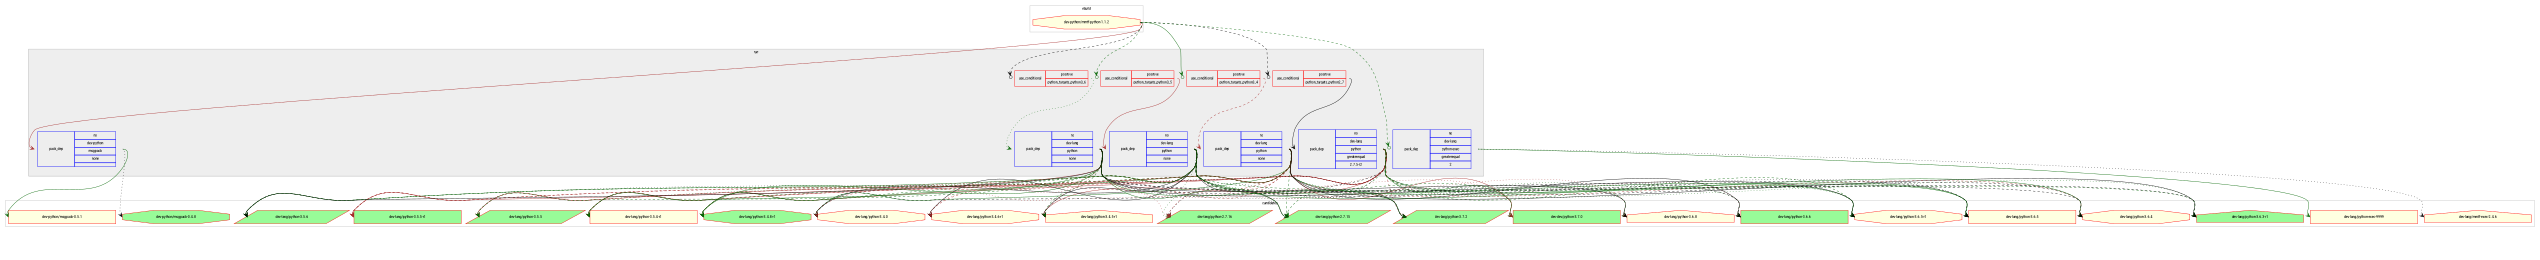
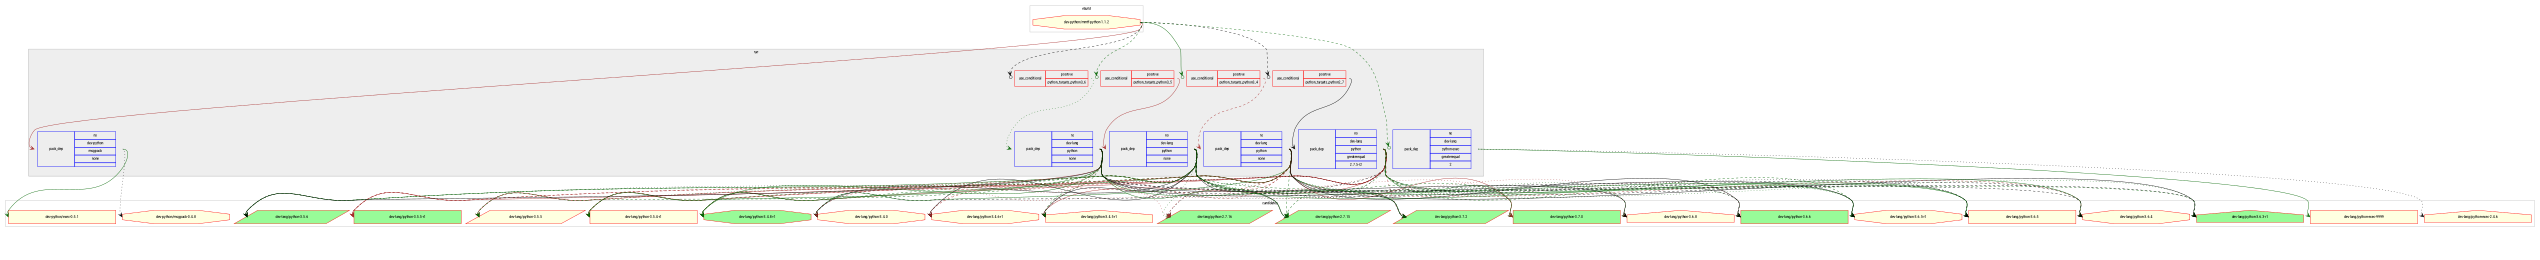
(62, 217) -> (62, 217)
(176, 217) -> (176, 217)
(526, 217) -> (526, 217)
(1567, 217) -> (1567, 217)
(2478, 217) -> (2478, 217)
